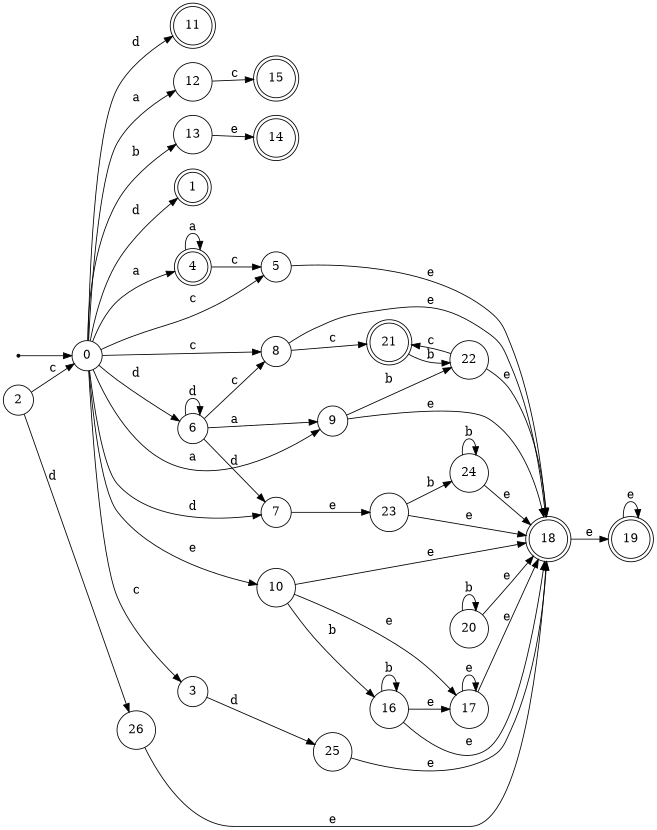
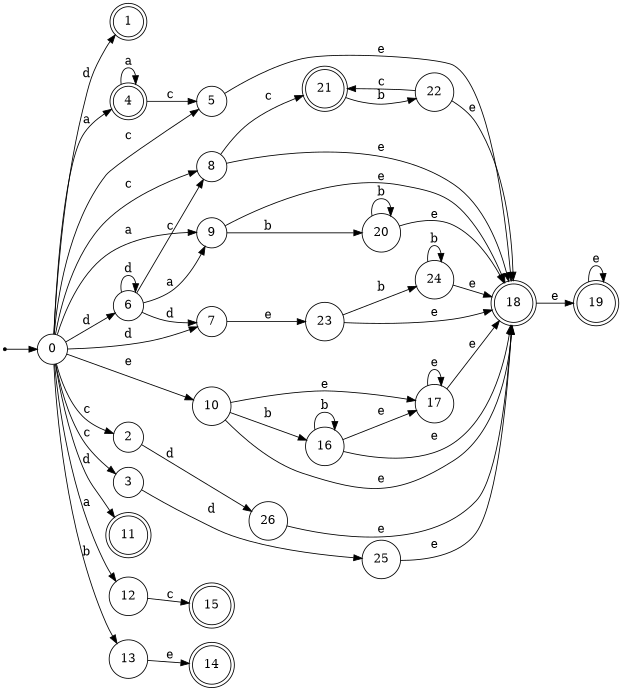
(49, 380) -> (73, 404)
(395, 393) -> (290, 233)
